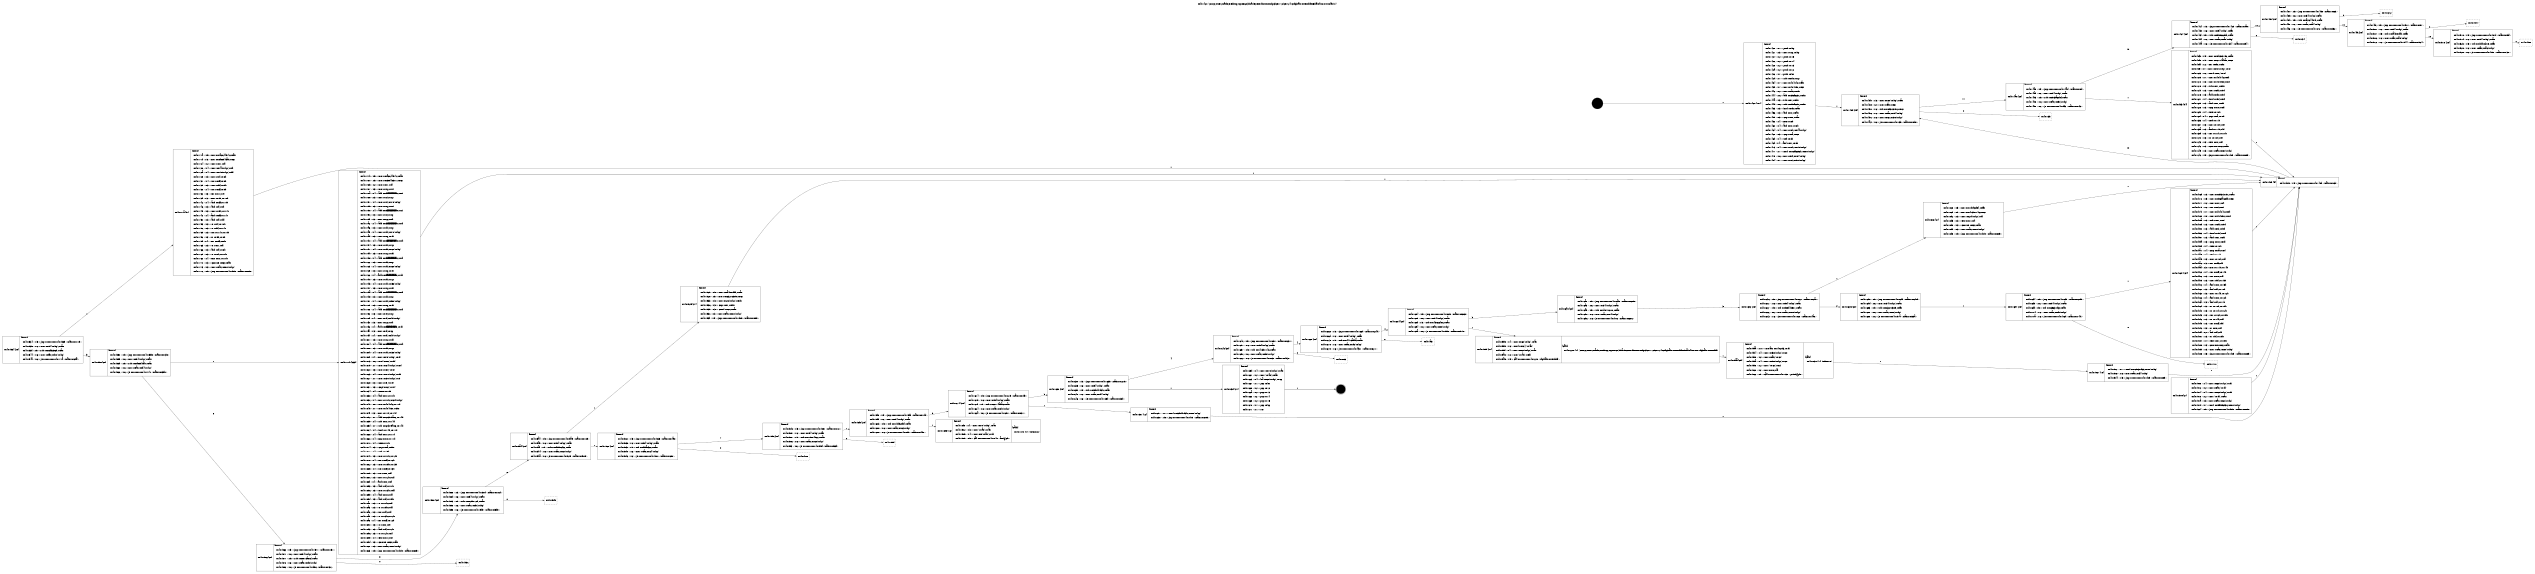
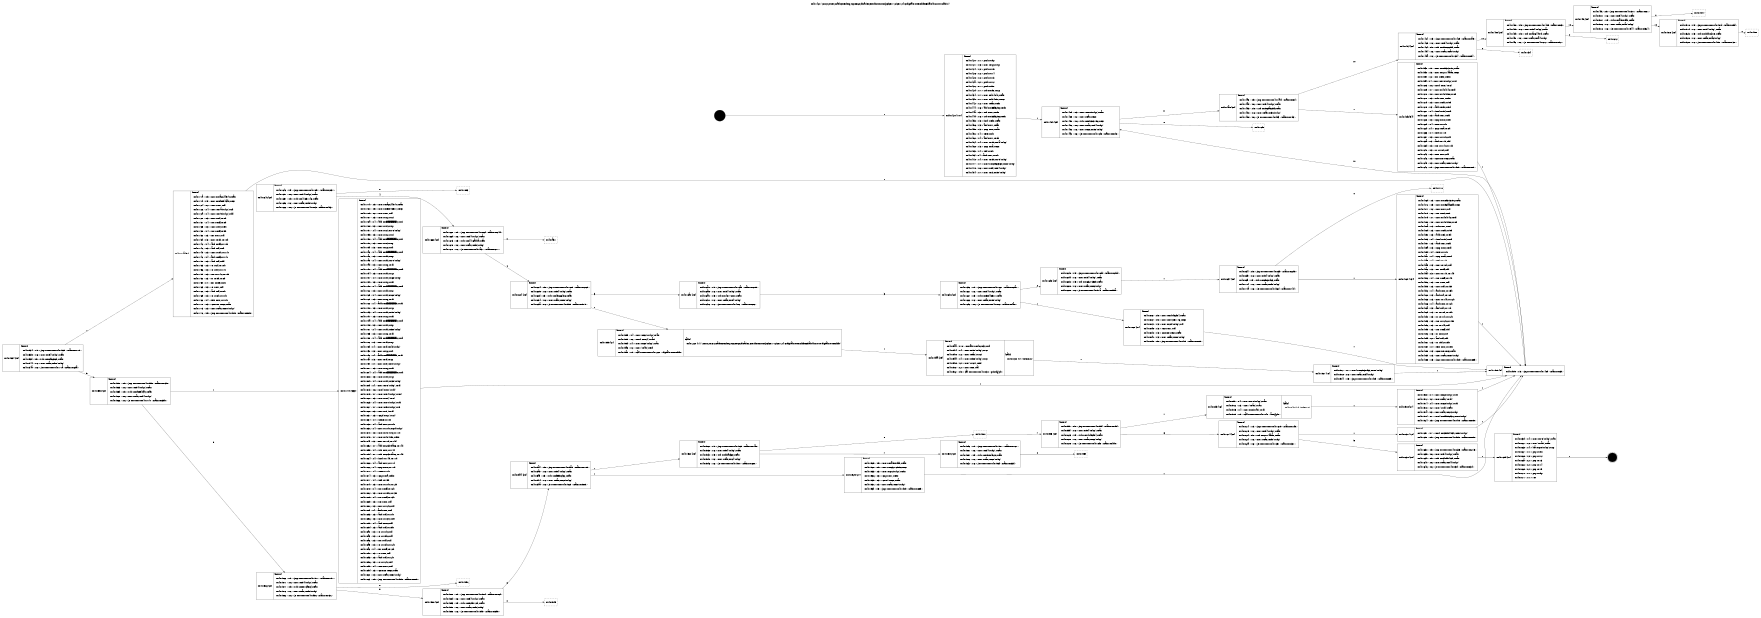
(1170, 369) -> none
none -> (1353, 407)
(846, 430) -> (1013, 434)
